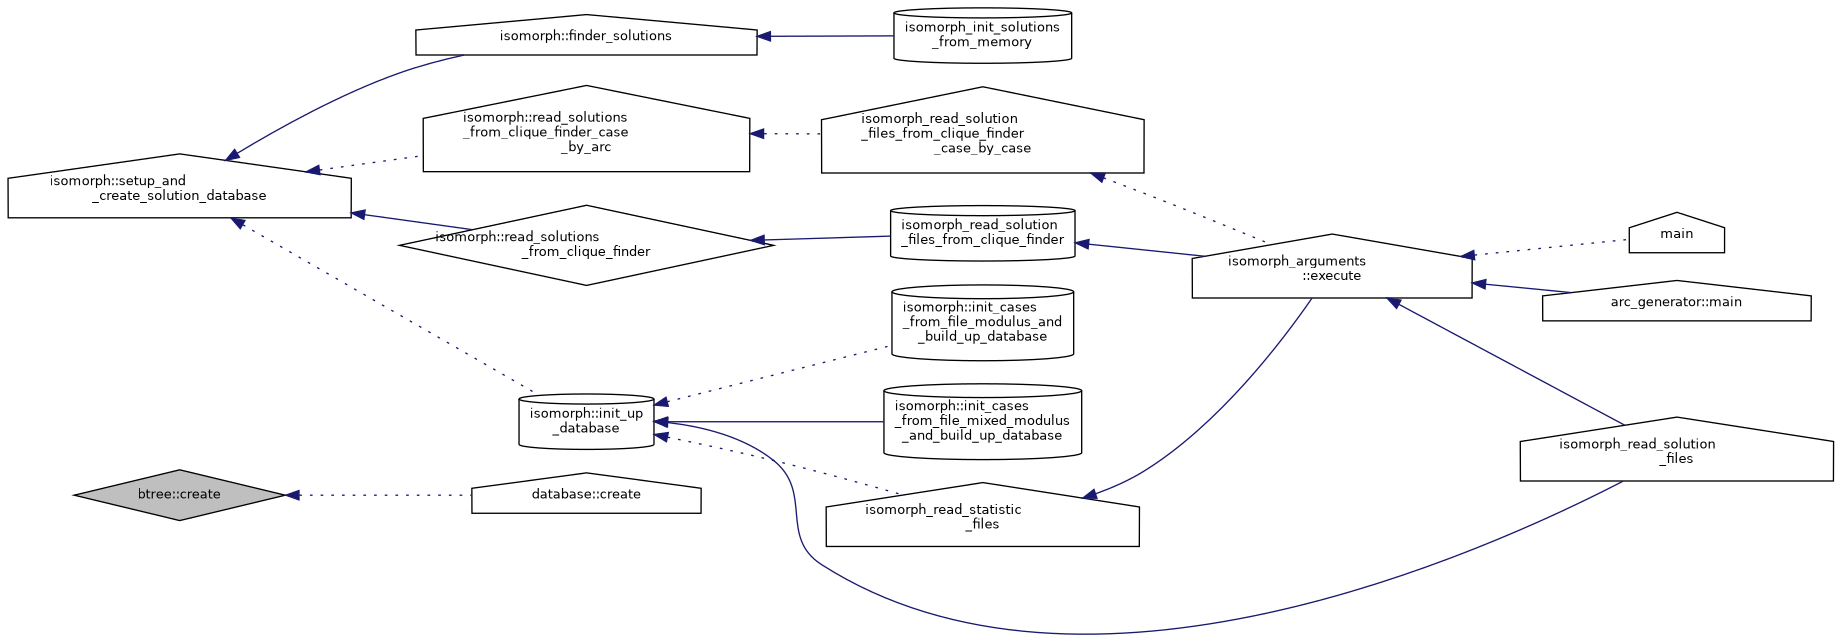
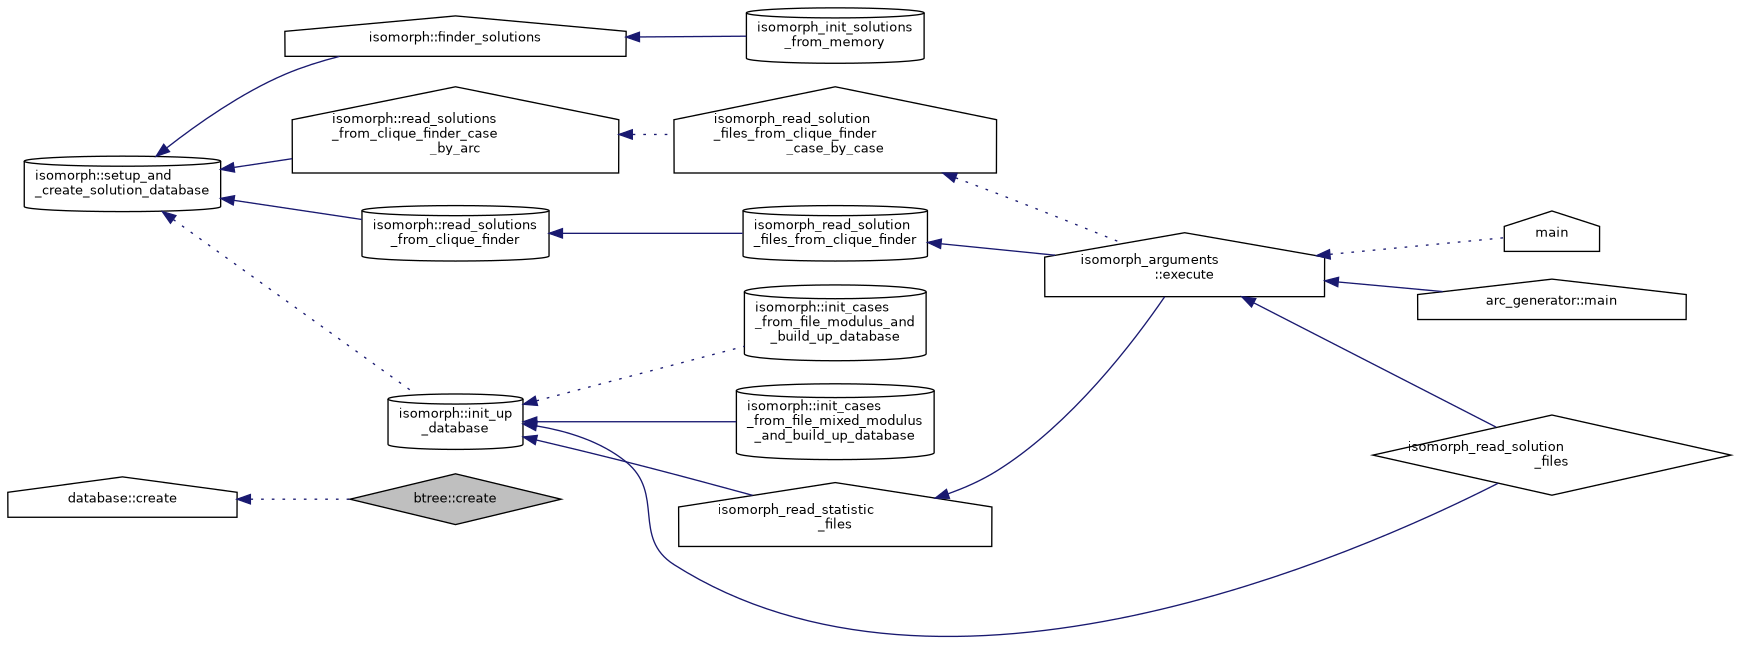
(371, 163) -> (263, 163)
(180, 189) -> (122, 184)
(587, 245) -> (456, 233)
(1677, 452) -> (1552, 455)
(792, 465) -> (645, 467)
(386, 495) -> (300, 499)
